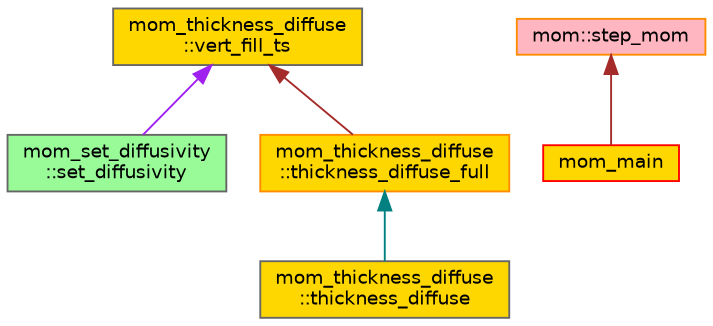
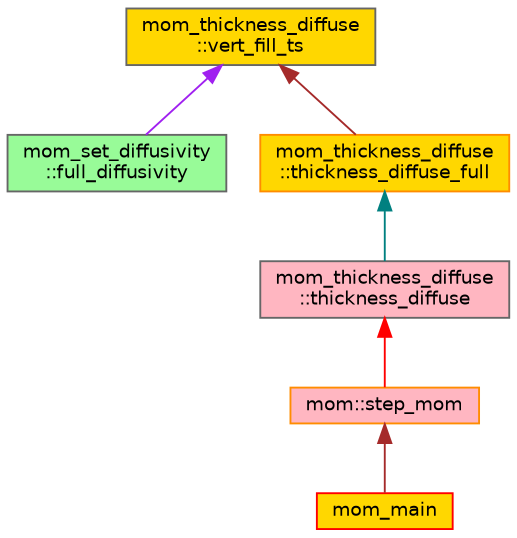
(117, 163) -> (117, 163)
(385, 290) -> (385, 290)
none -> (385, 362)
